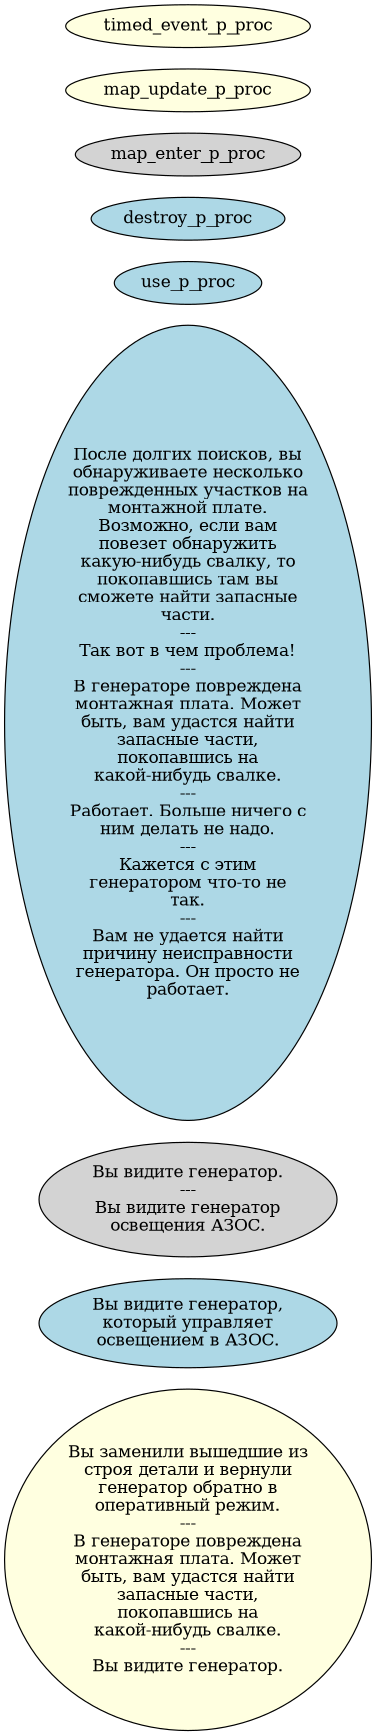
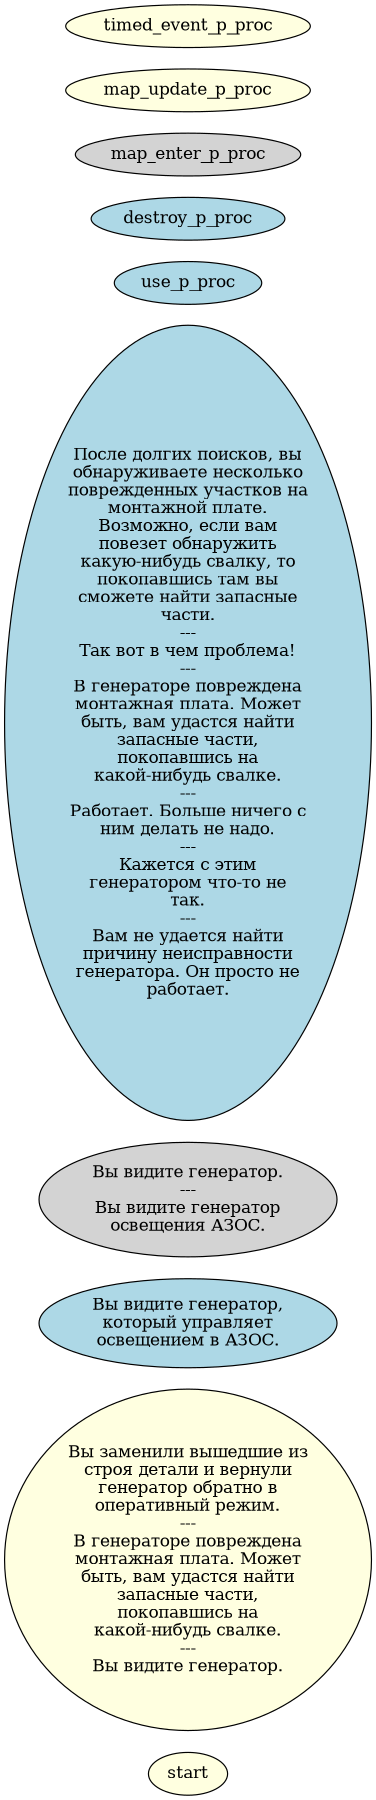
none -> (188, 1774)
